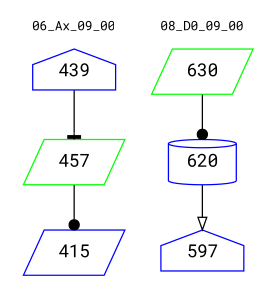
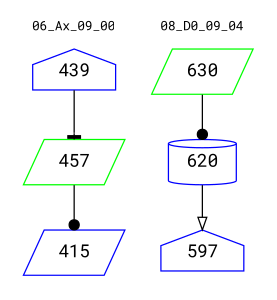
(202, 27) -> (202, 27)
